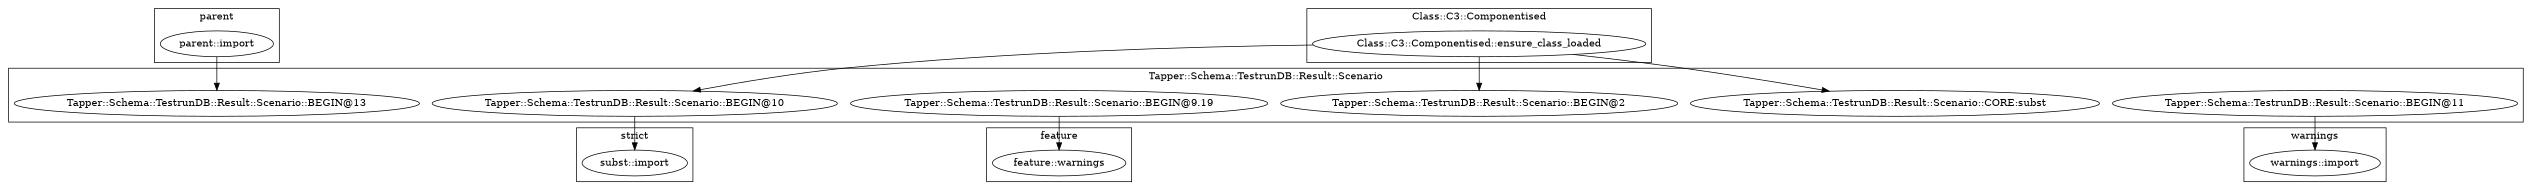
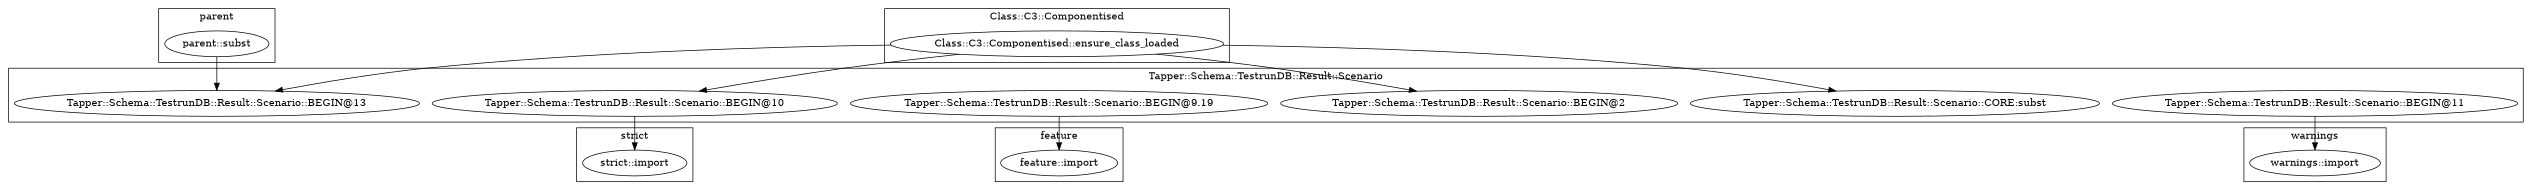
(217, 44) -> (217, 44)
none -> (586, 56)
(635, 163) -> (635, 163)
(1059, 163) -> (1059, 163)
